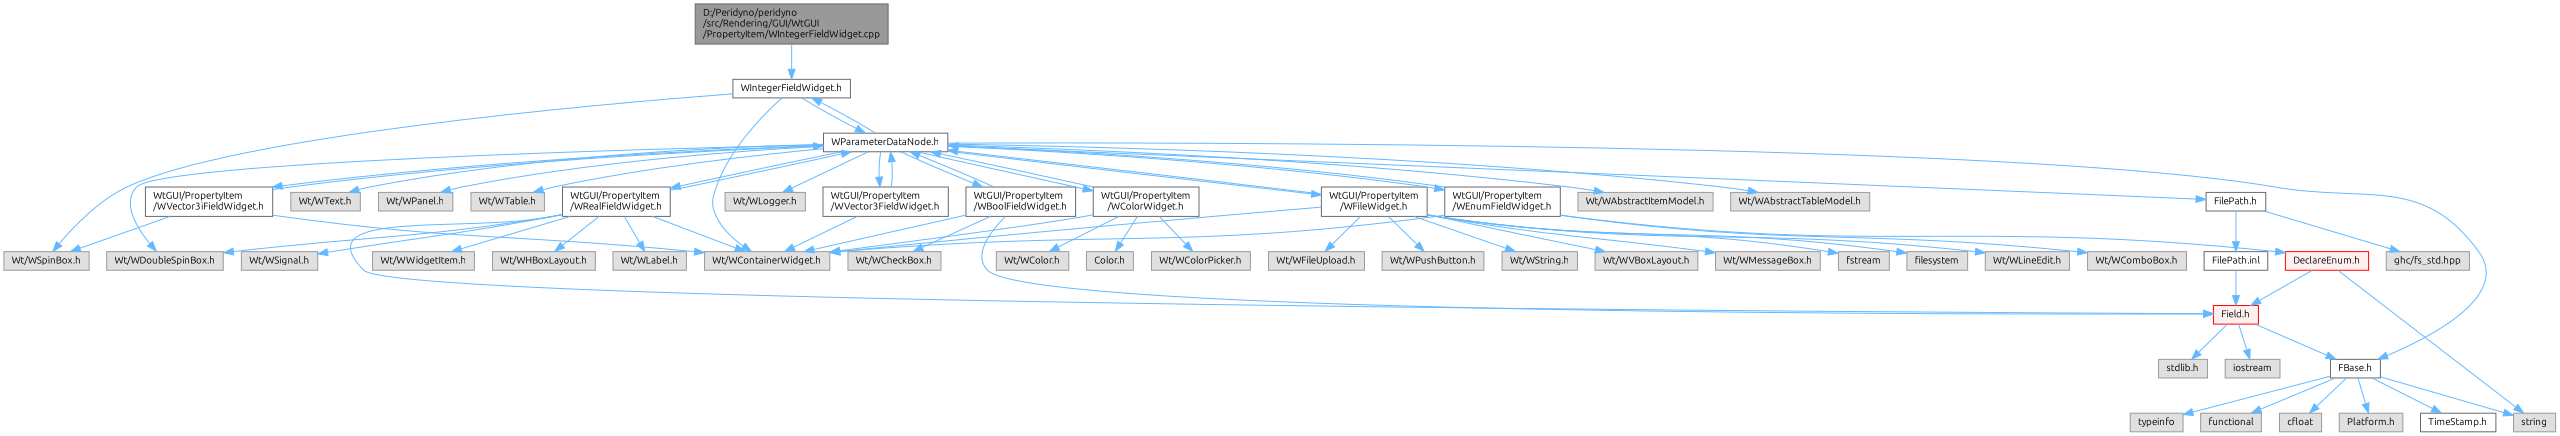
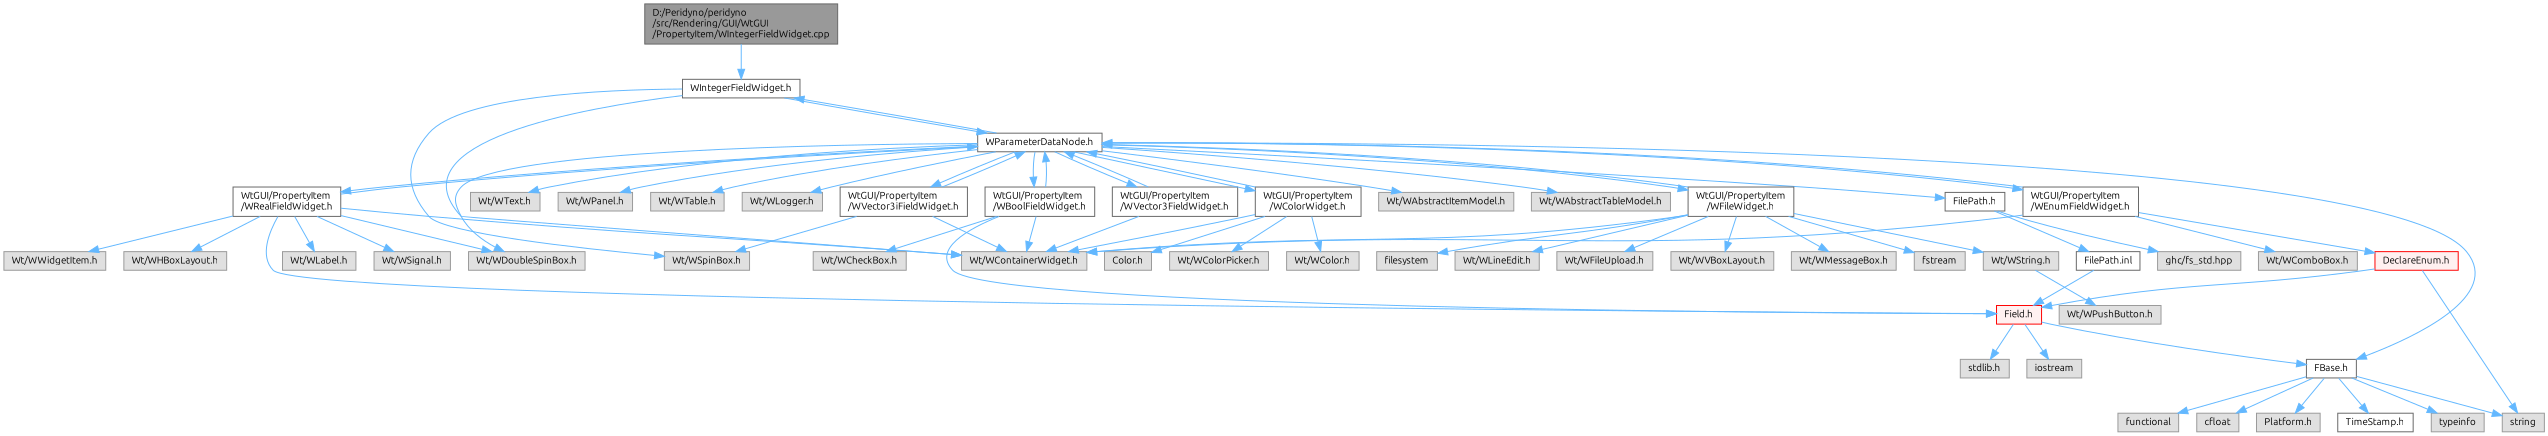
(1403, 230) -> (2059, 284)
